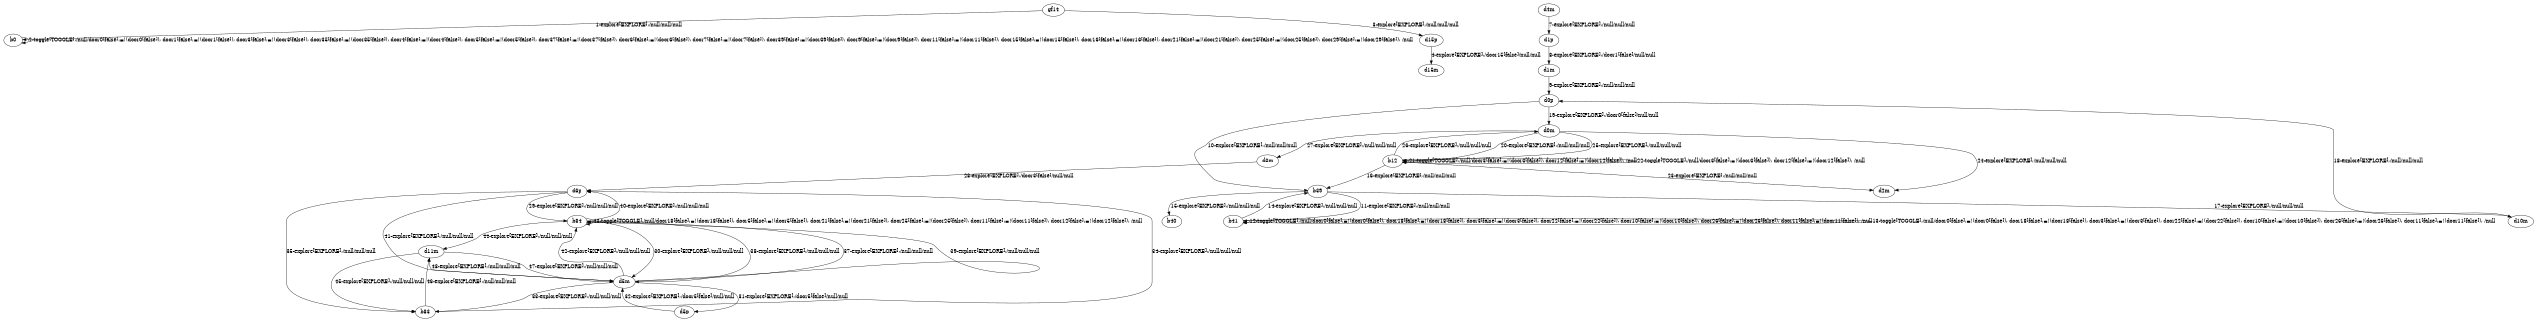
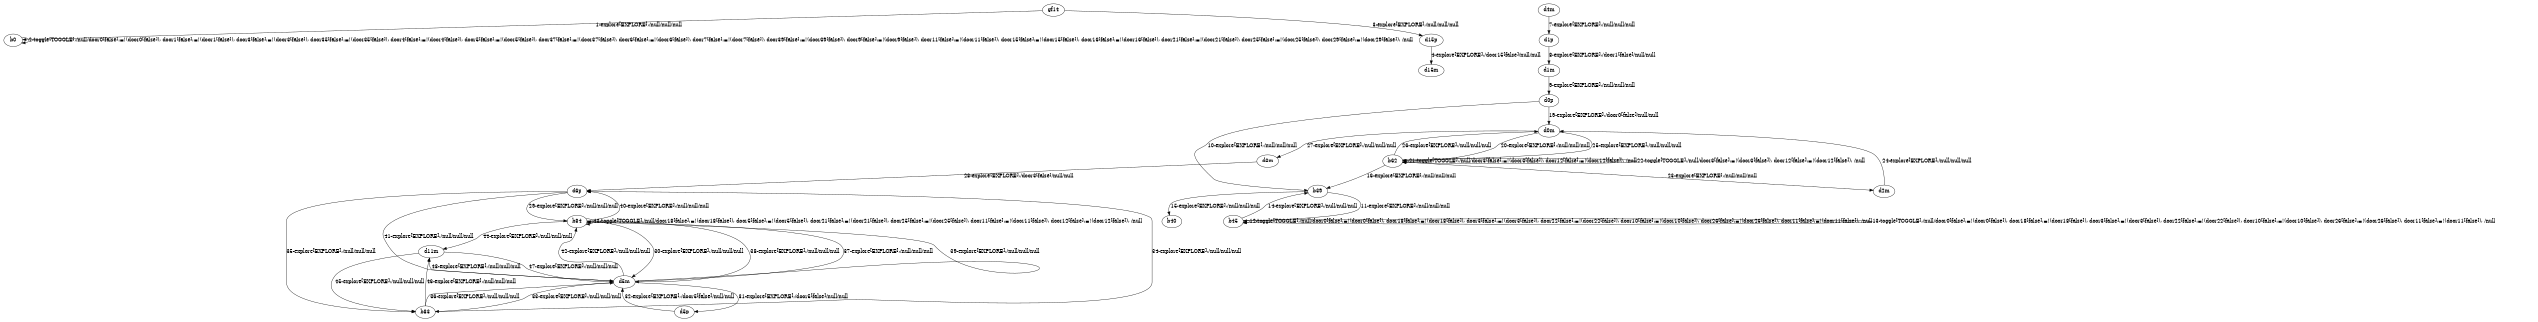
(1816, 139) -> (1736, 136)
(1393, 161) -> (1393, 161)
(1233, 222) -> (1233, 222)
(2521, 222) -> none
none -> (514, 289)
